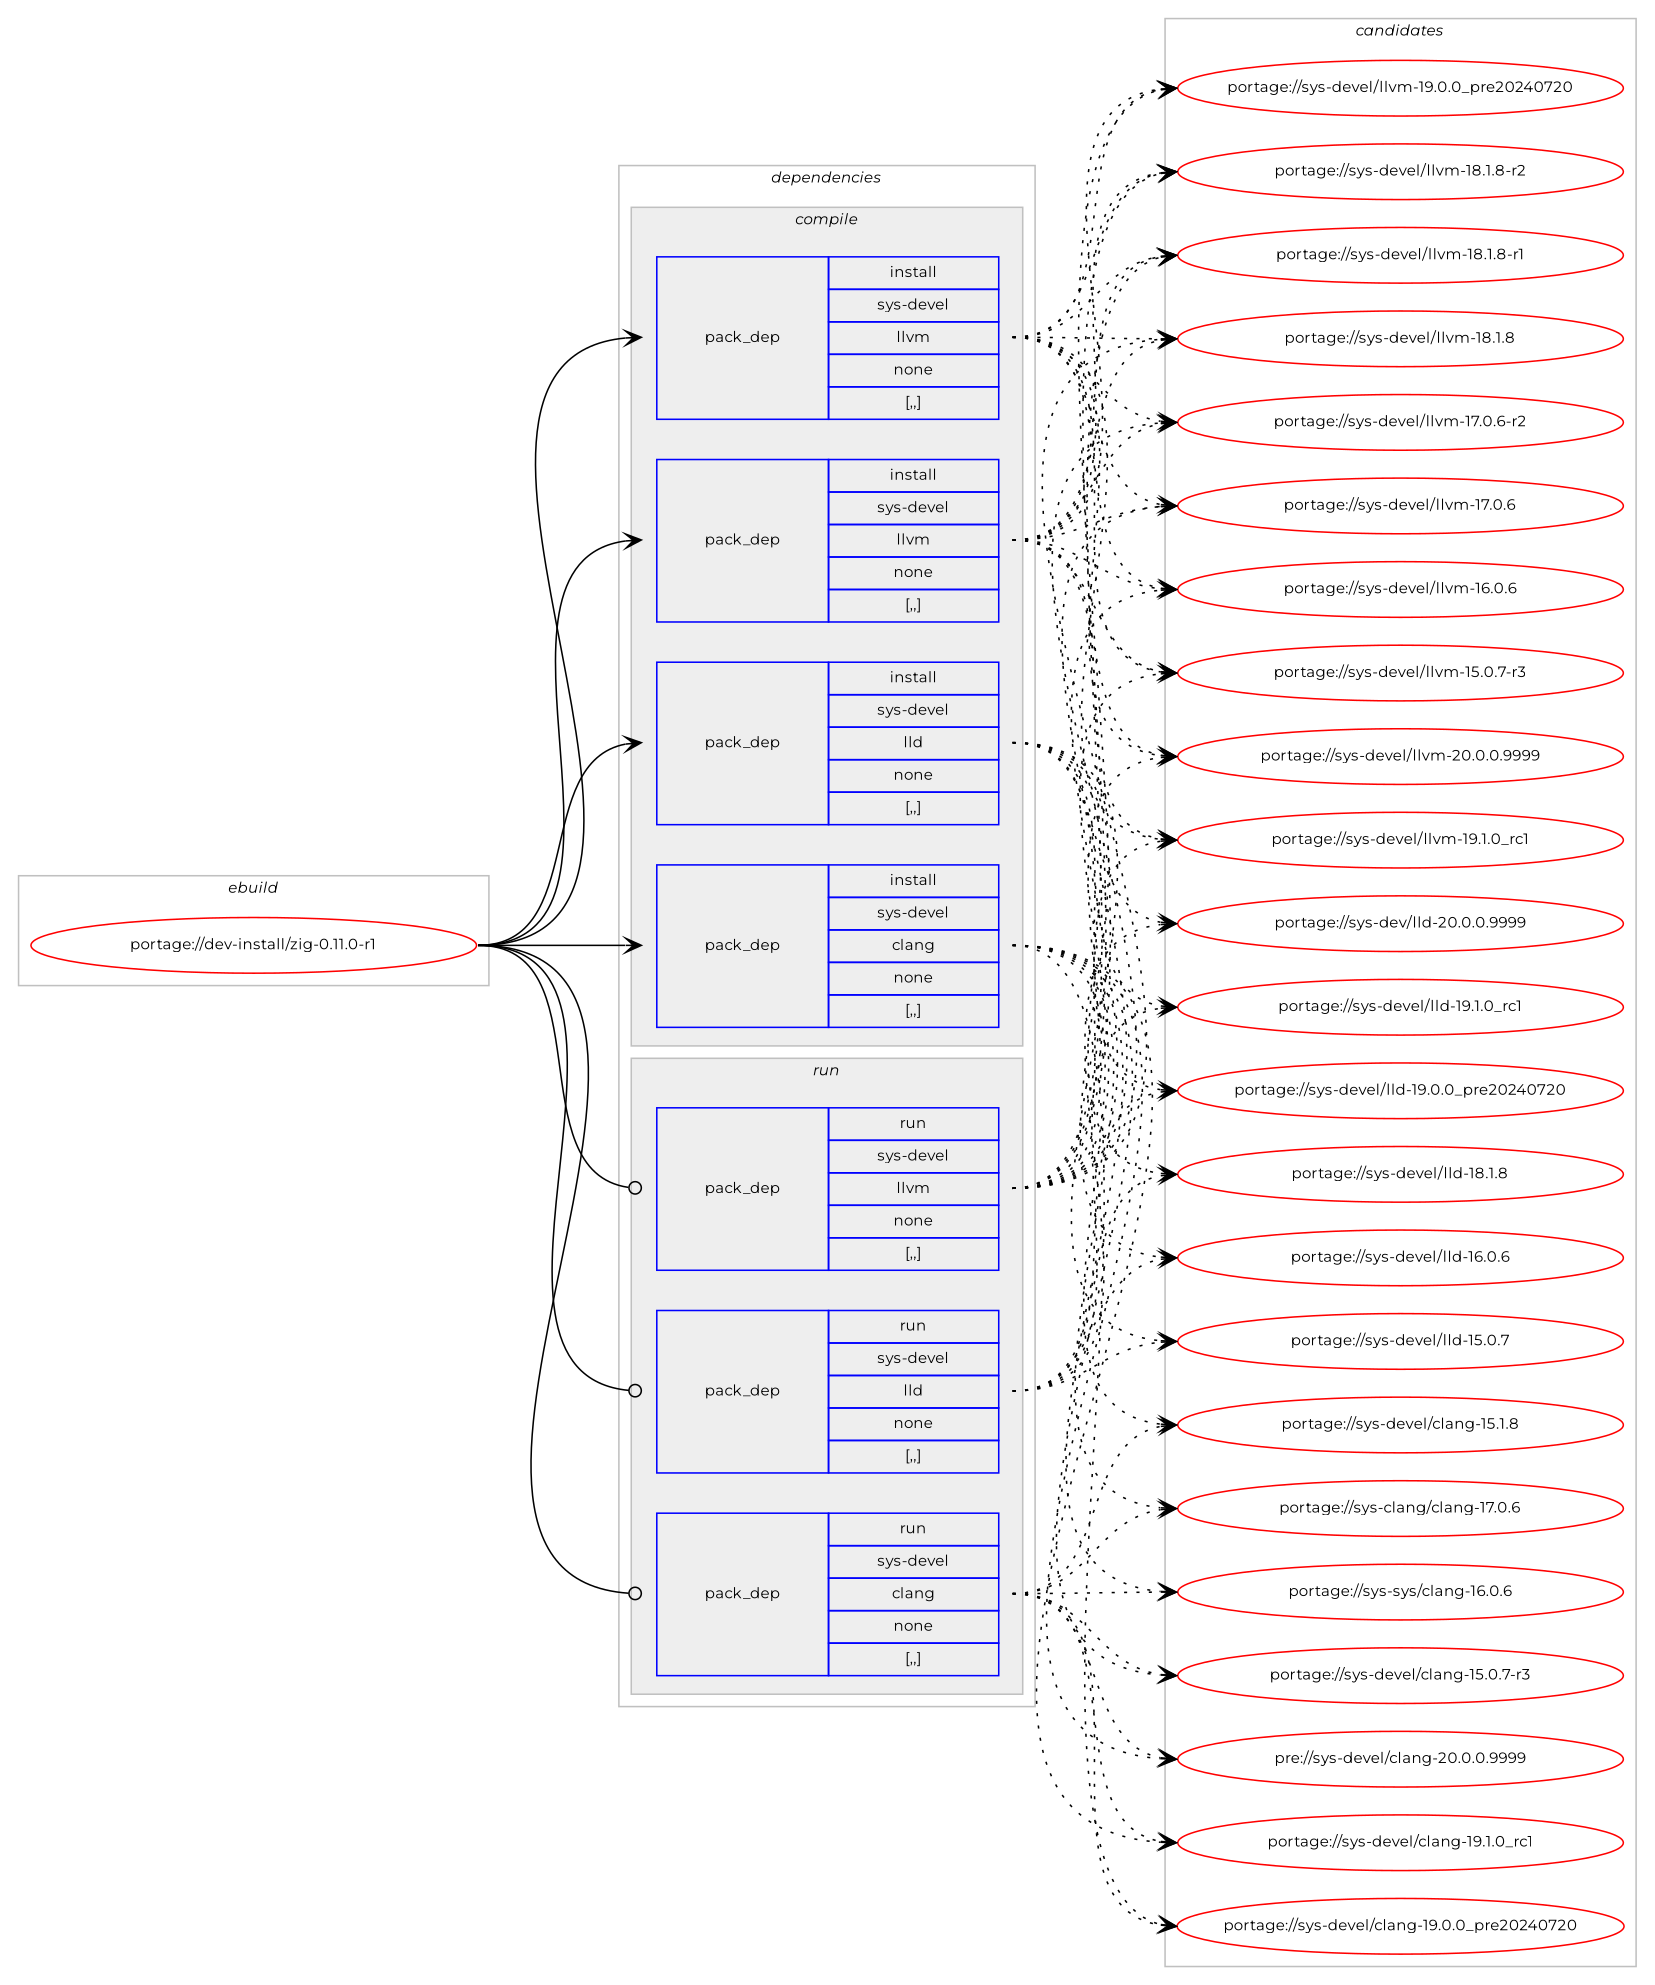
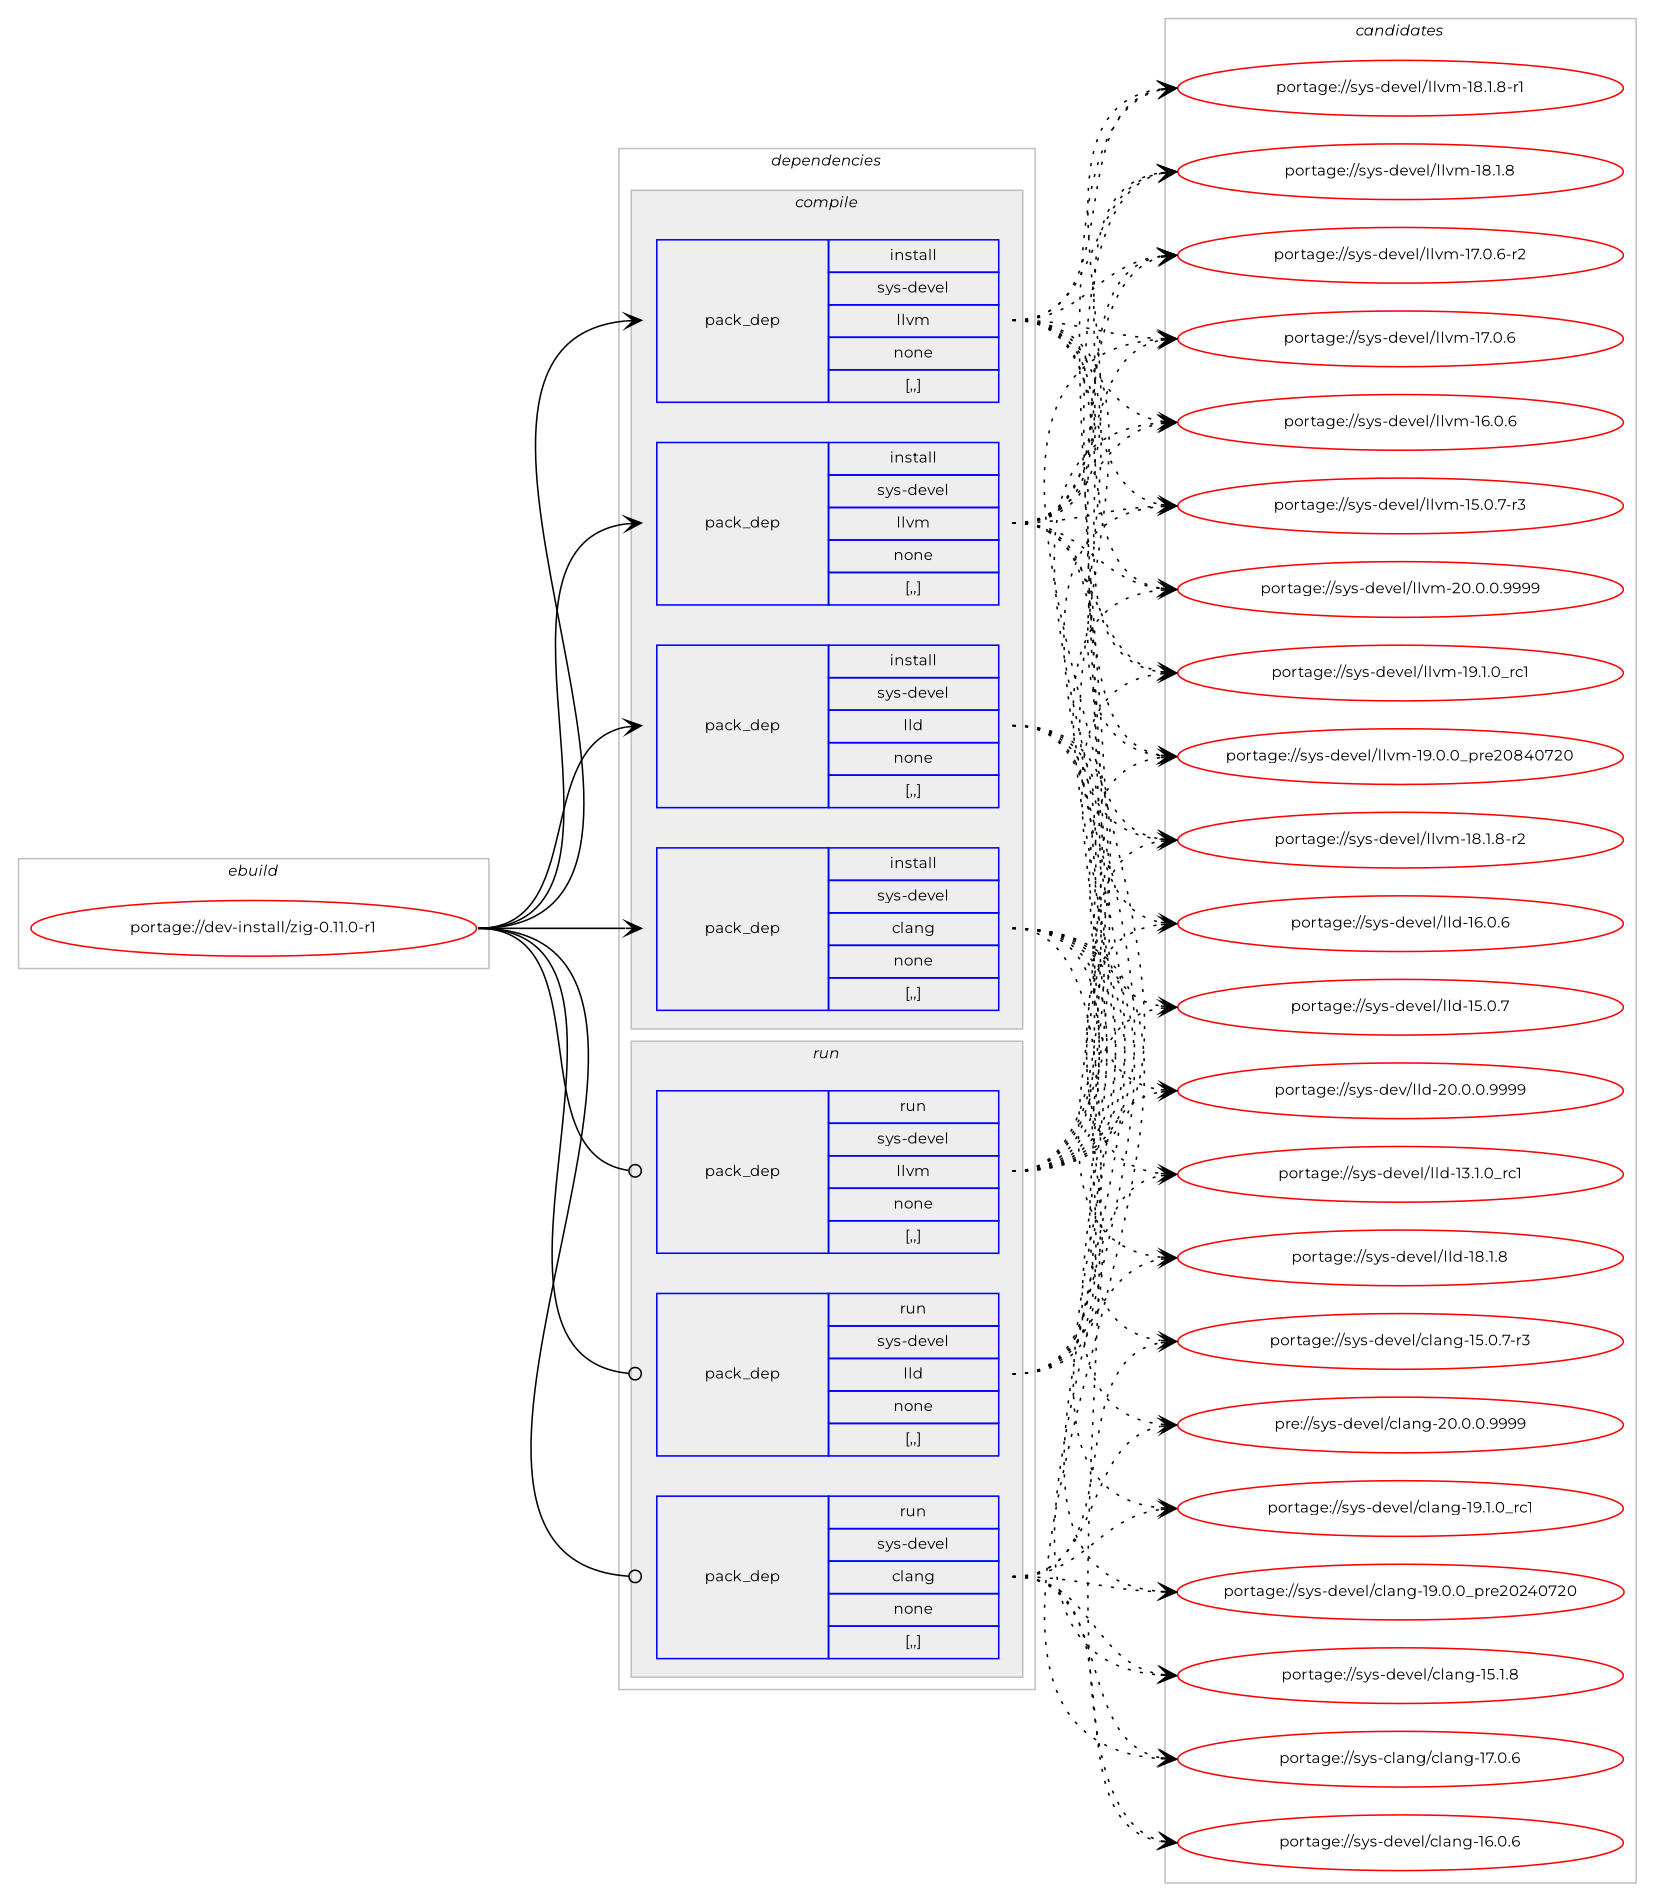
(1401, 88) -> (1401, 757)
(1401, 1007) -> (1401, 1174)
(1401, 1091) -> none
(1401, 1592) -> (1401, 1843)
